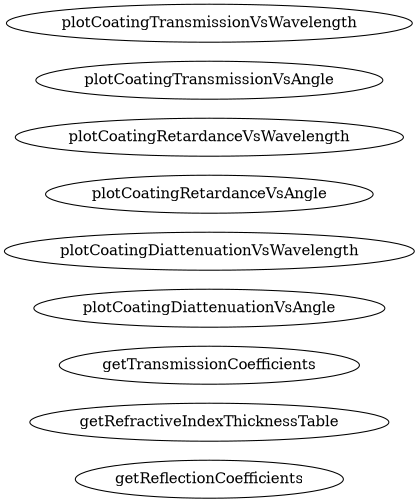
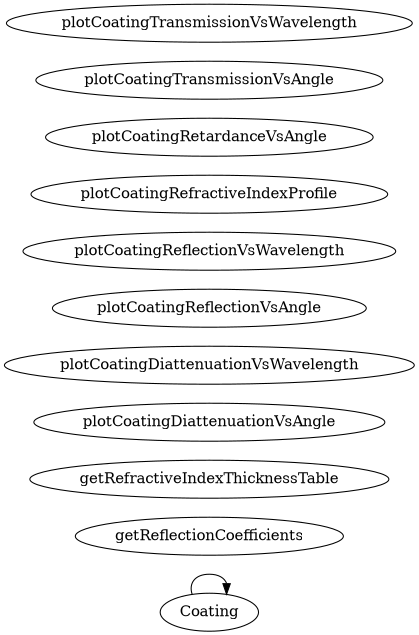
(209, 137) -> none
none -> (209, 194)
none -> (209, 251)
none -> (209, 308)
(209, 365) -> none
none -> (209, 612)
